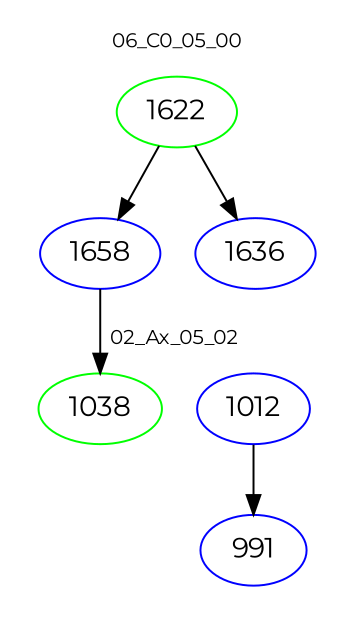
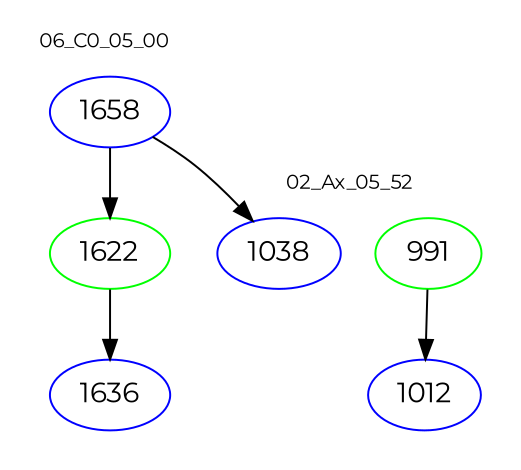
(144, 174) -> (110, 173)
(175, 339) -> (350, 184)
(100, 409) -> (279, 254)
(254, 470) -> (427, 315)
(254, 550) -> (428, 254)
